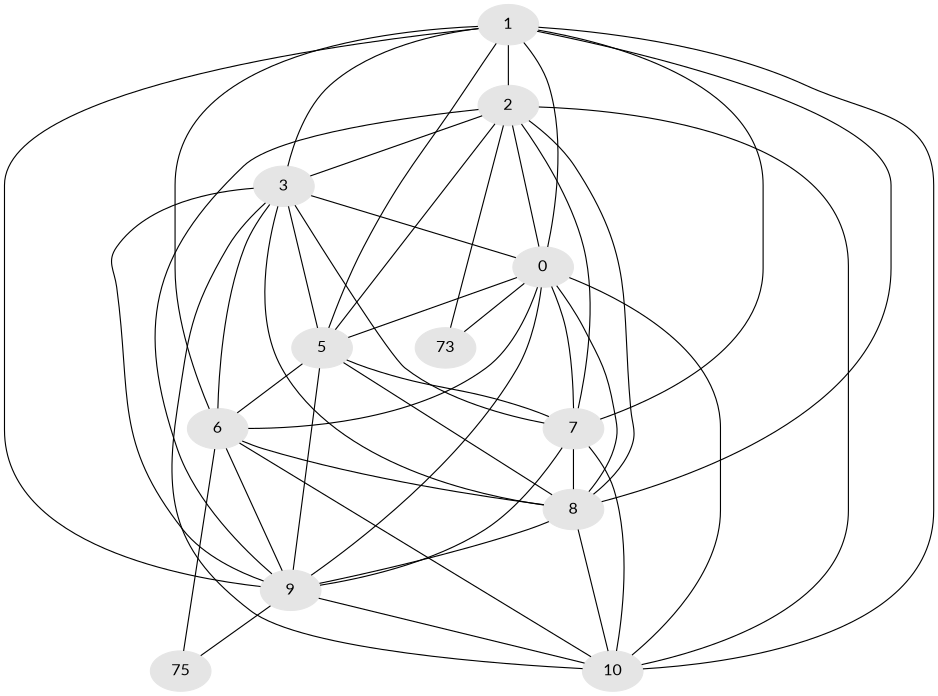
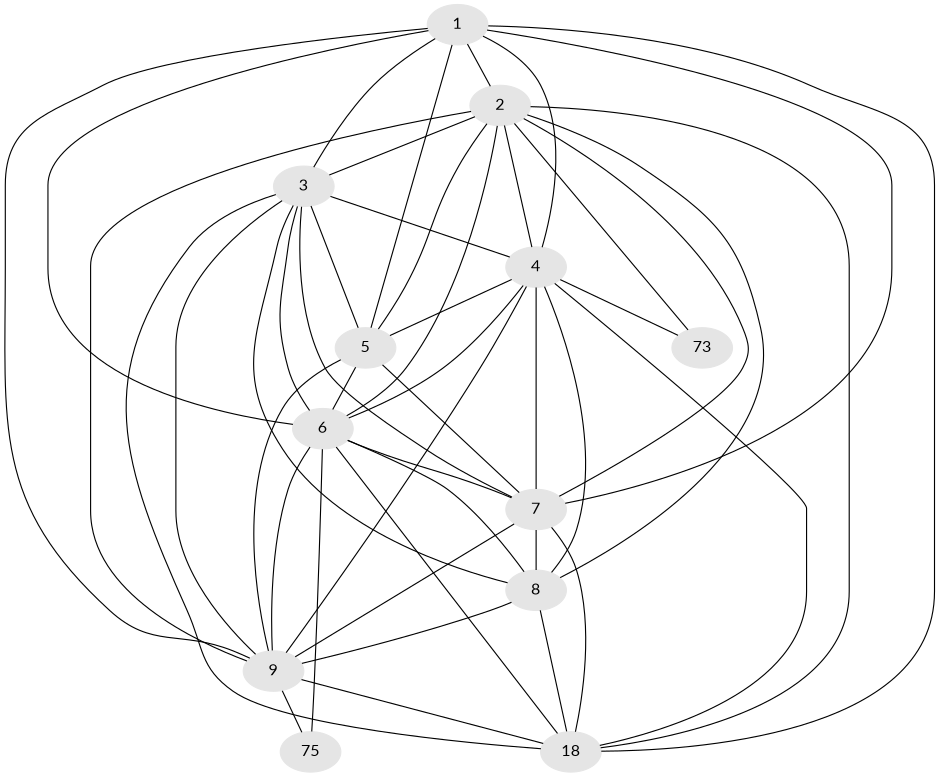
(891, 226) -> none
(543, 267) -> (536, 267)
none -> (451, 288)
(448, 429) -> none
none -> (430, 469)
(613, 671) -> (571, 752)
